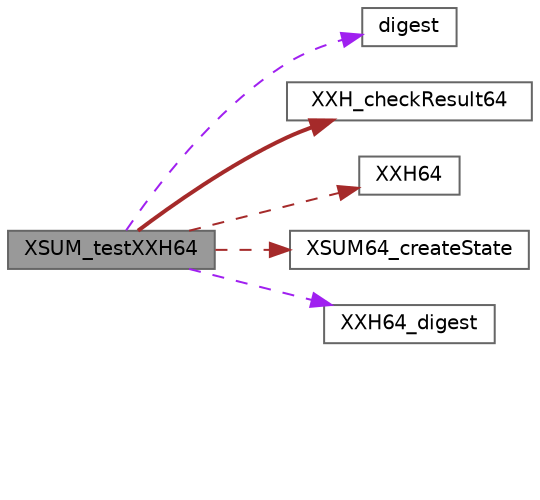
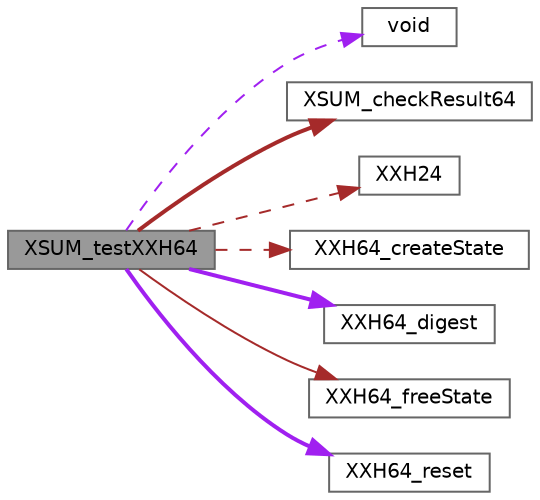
(409, 27) -> (409, 27)
(409, 101) -> (409, 101)
(409, 176) -> (409, 176)
(409, 250) -> (409, 250)
(250, 284) -> (250, 284)
none -> (409, 398)
none -> (409, 473)
